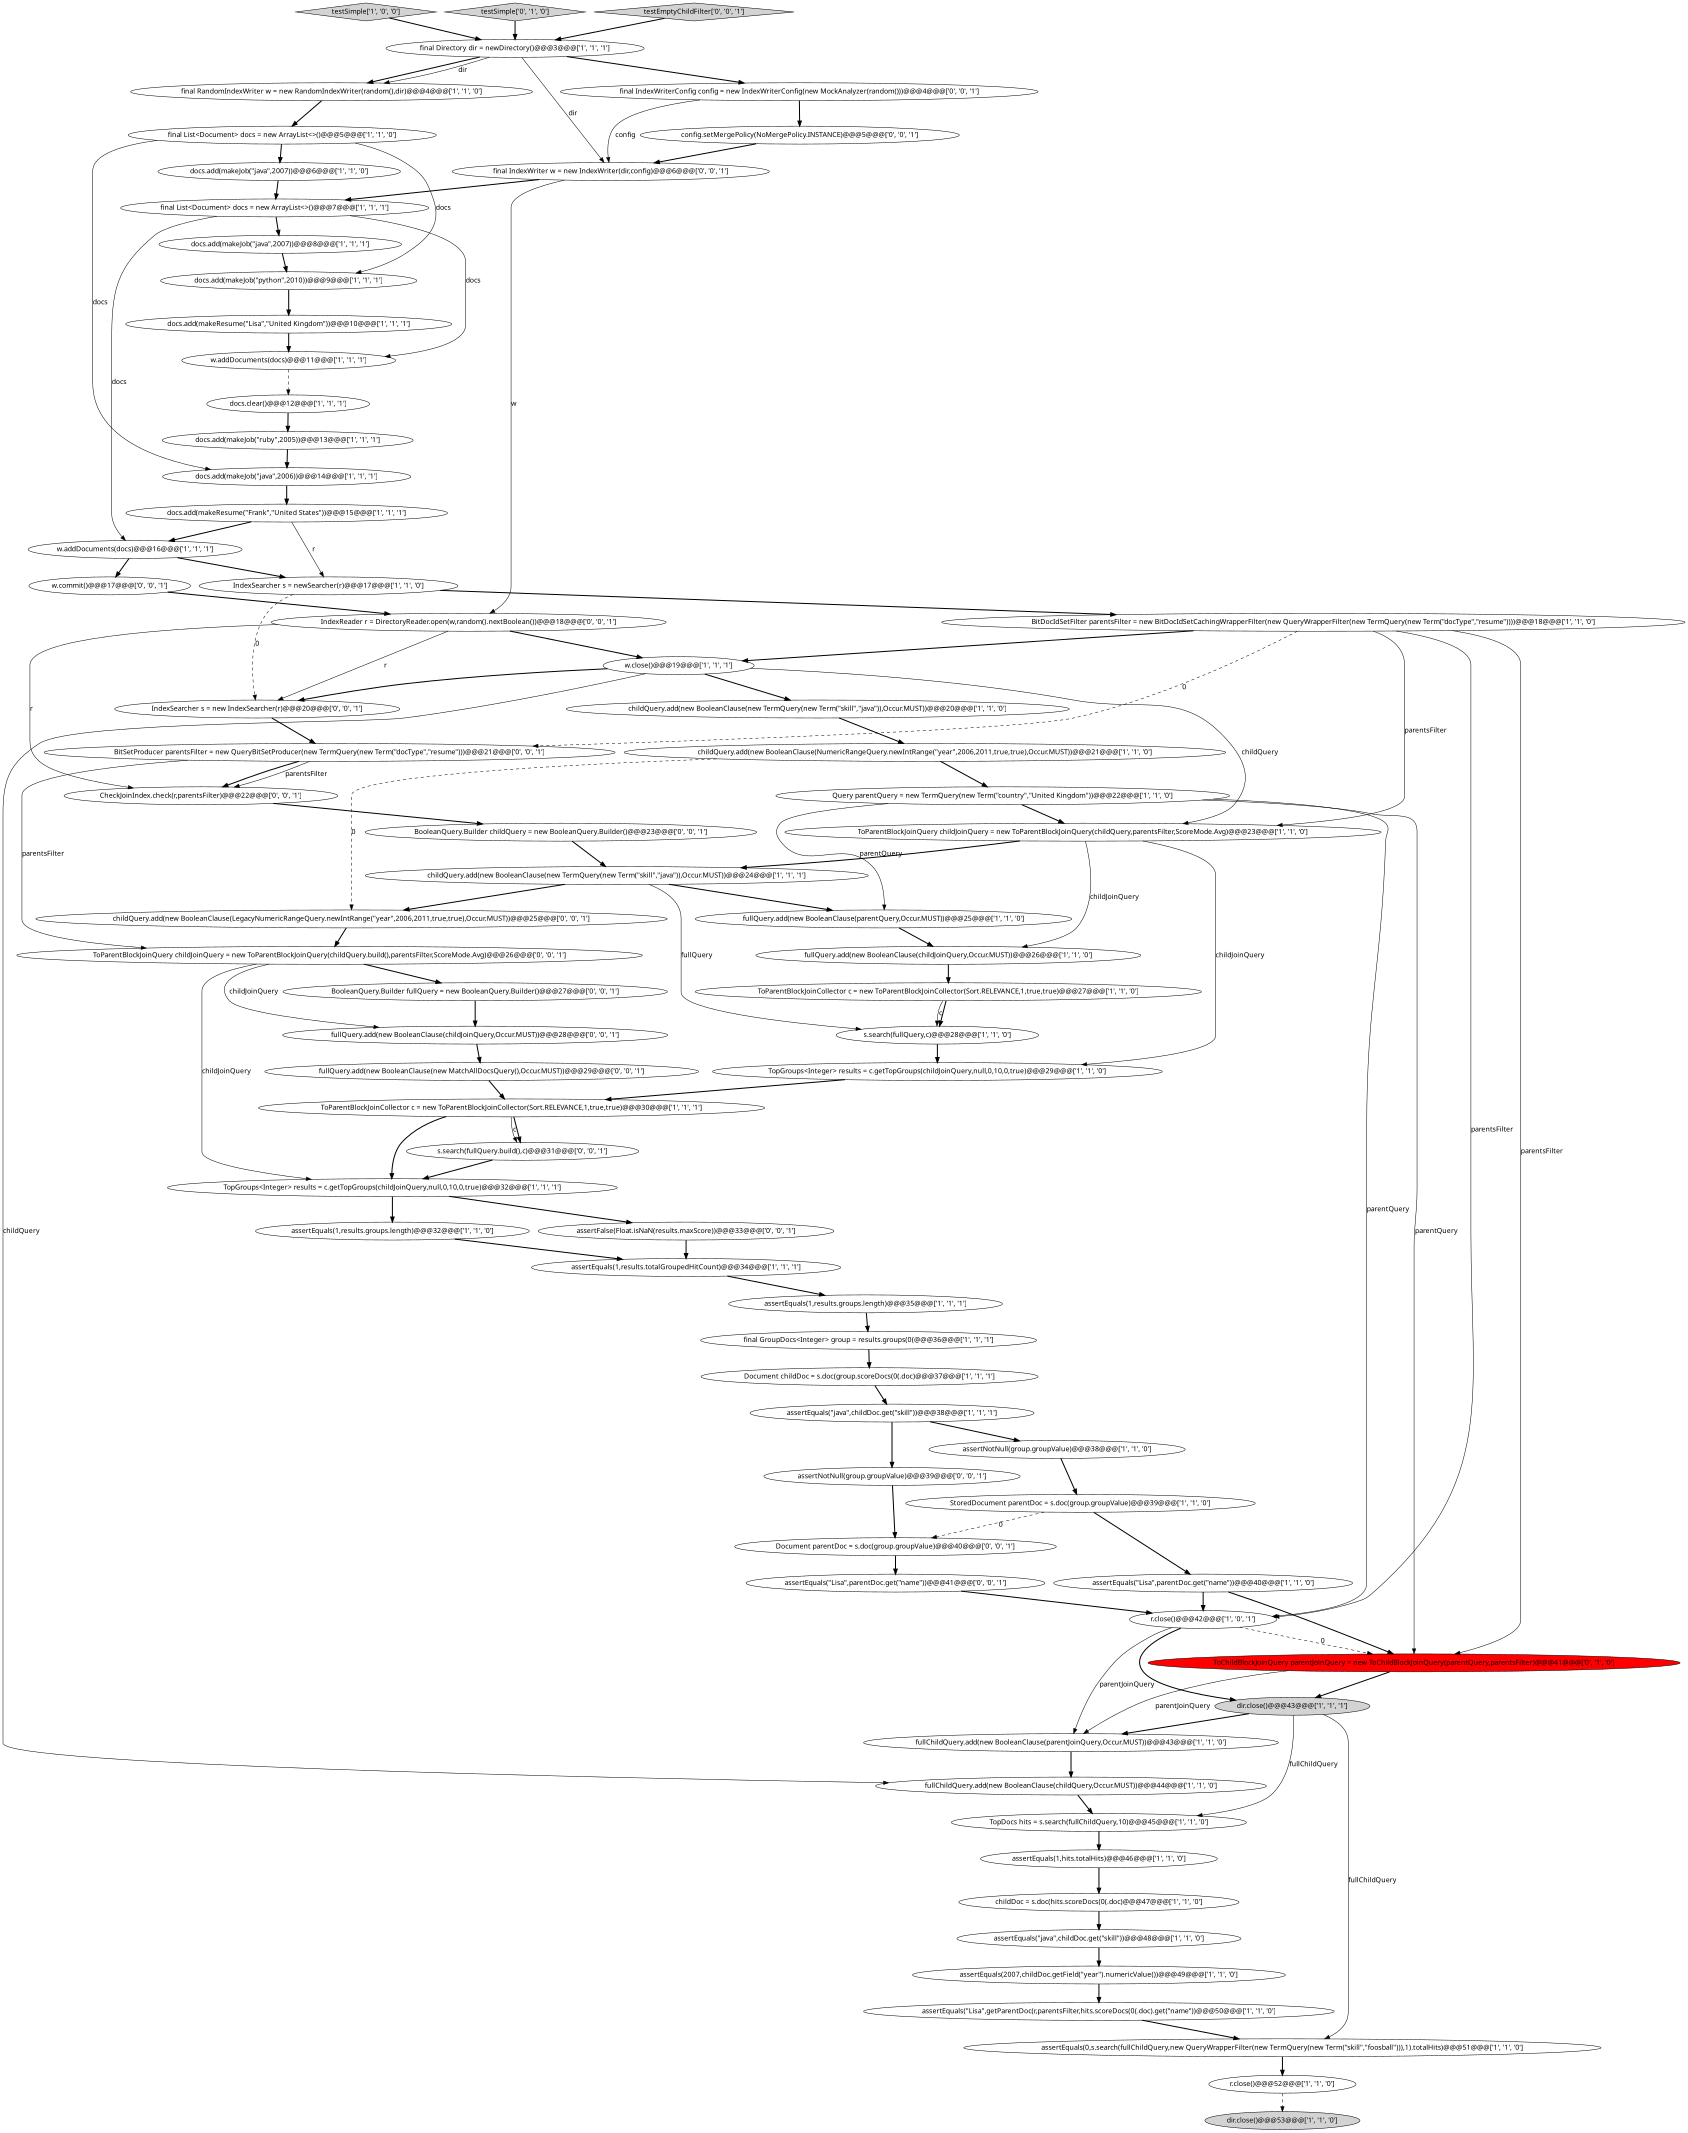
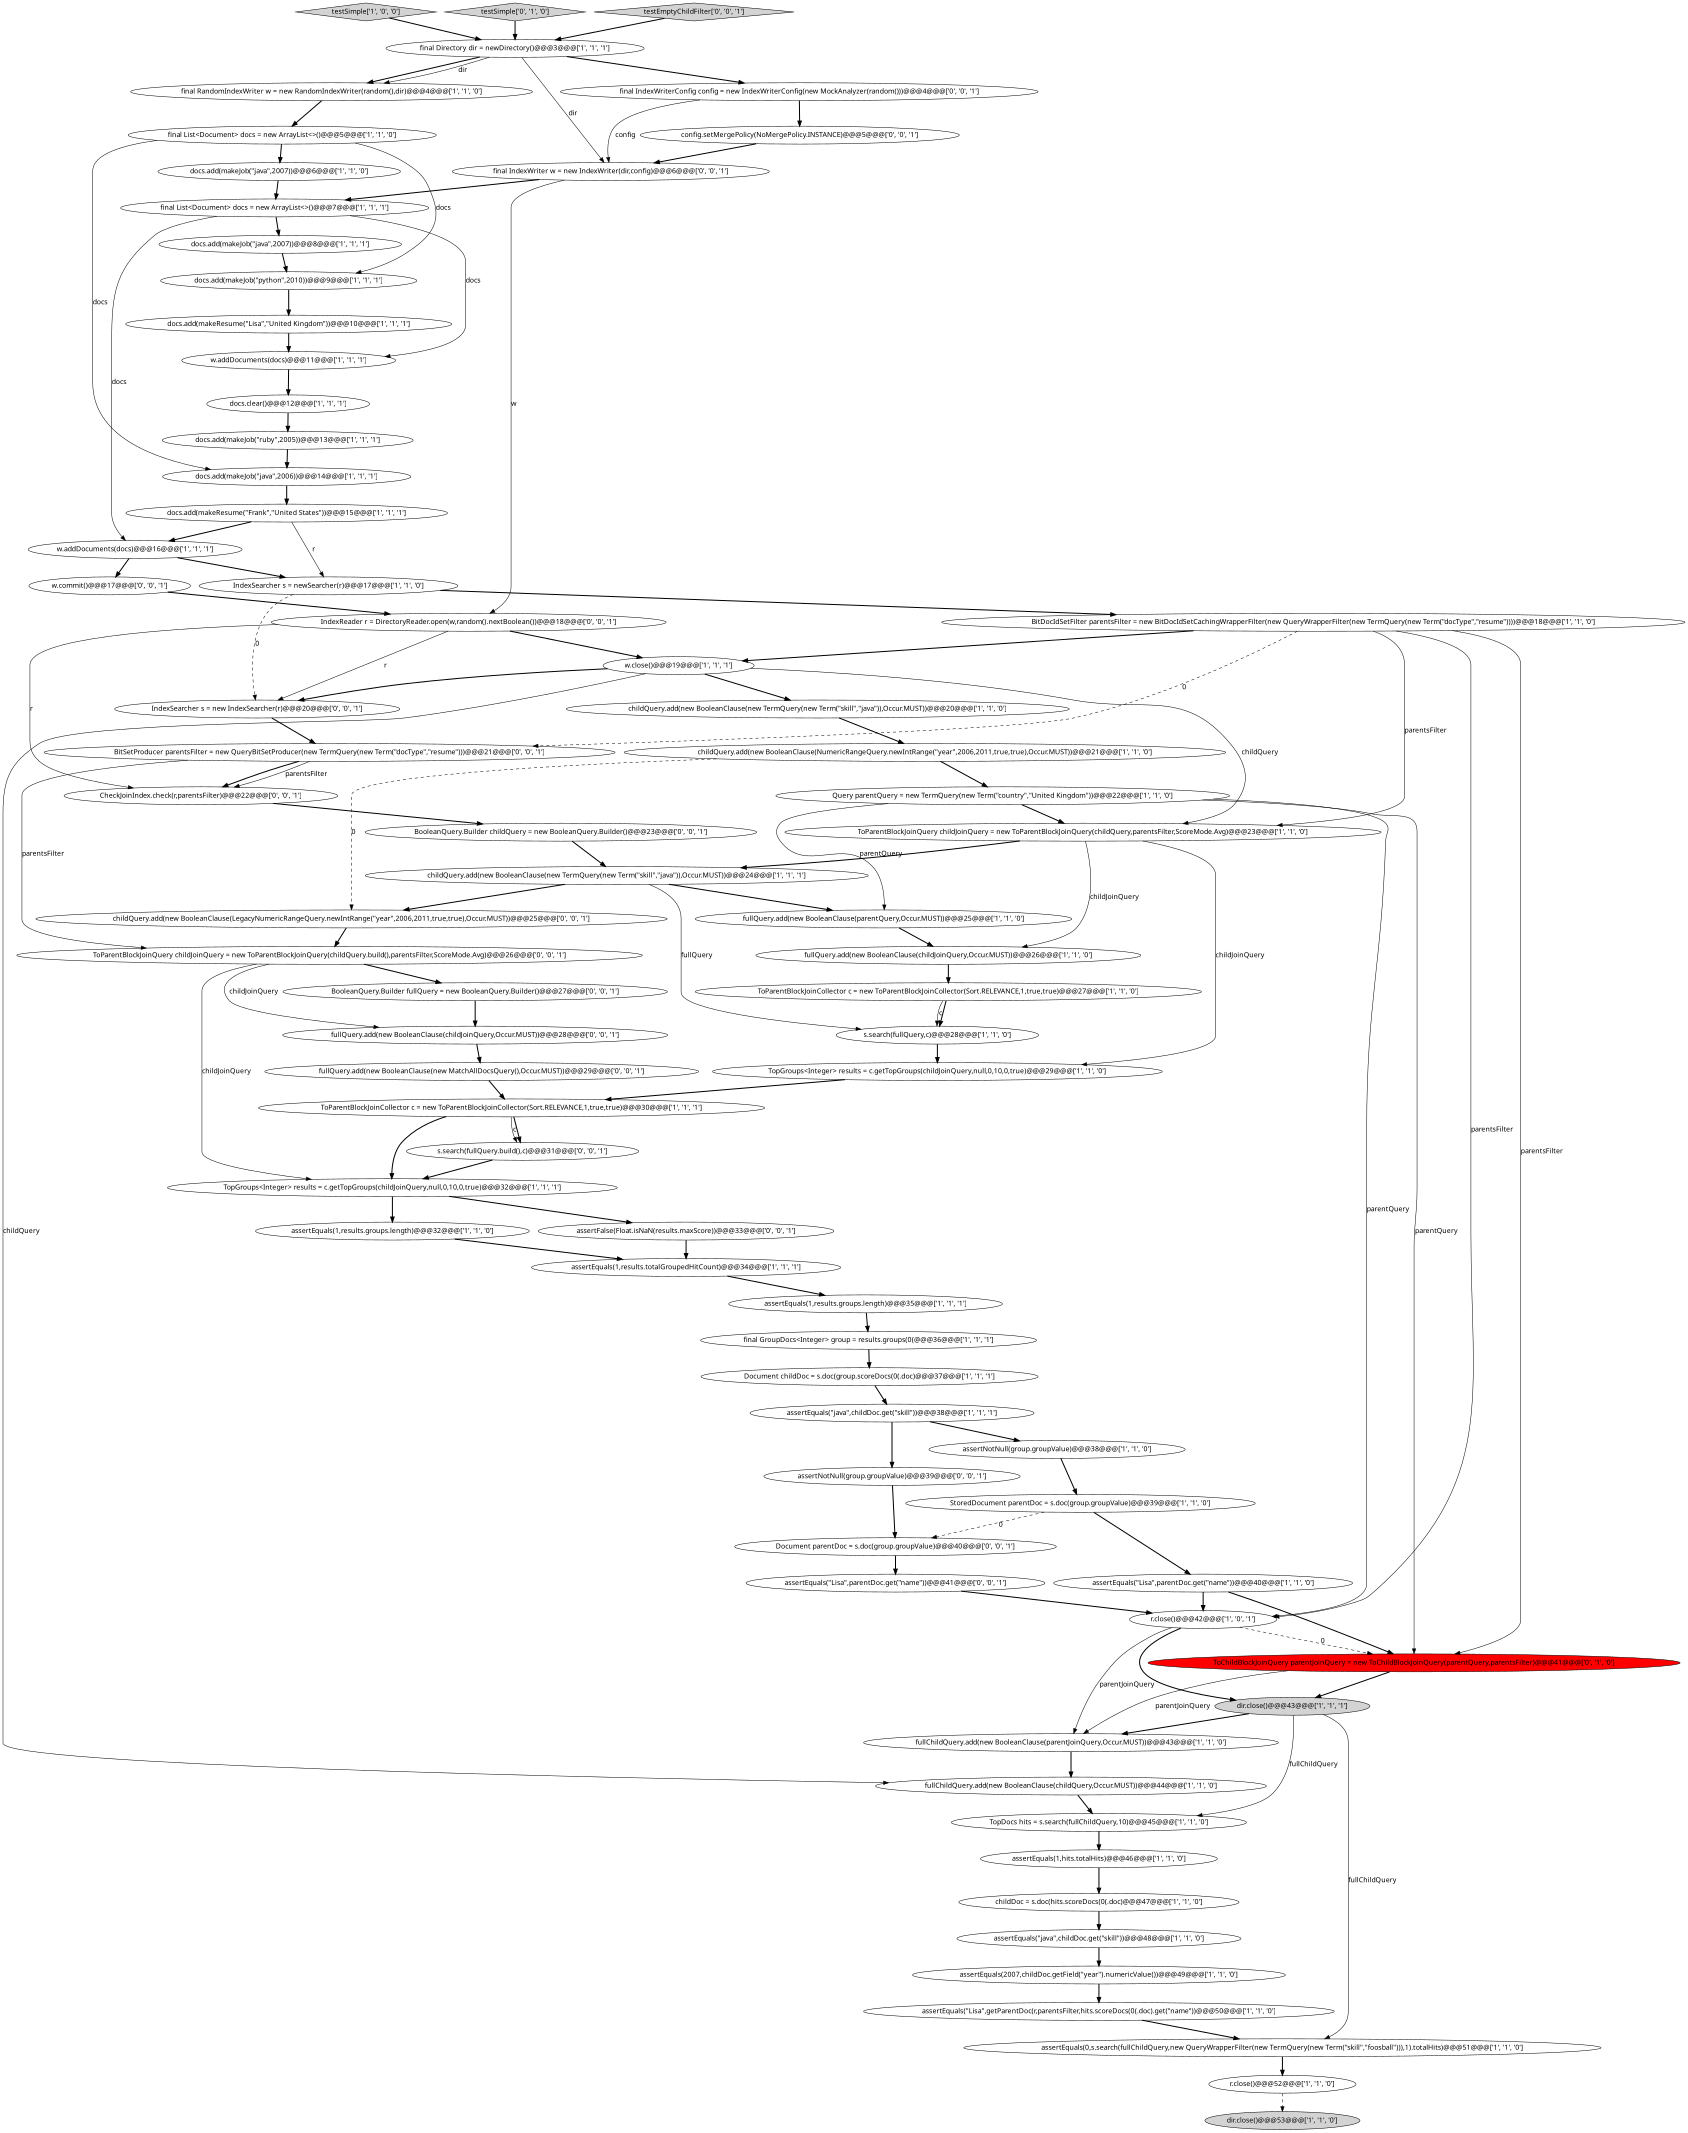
(288, 380) -> (288, 380)
